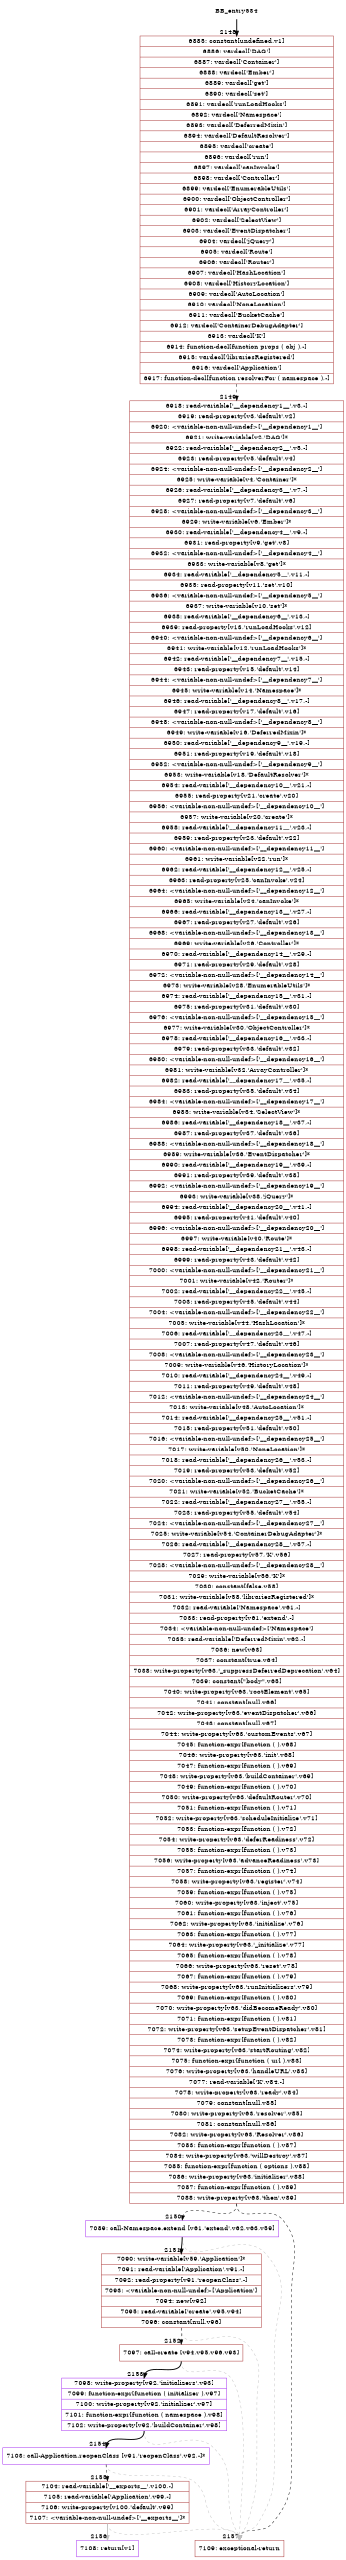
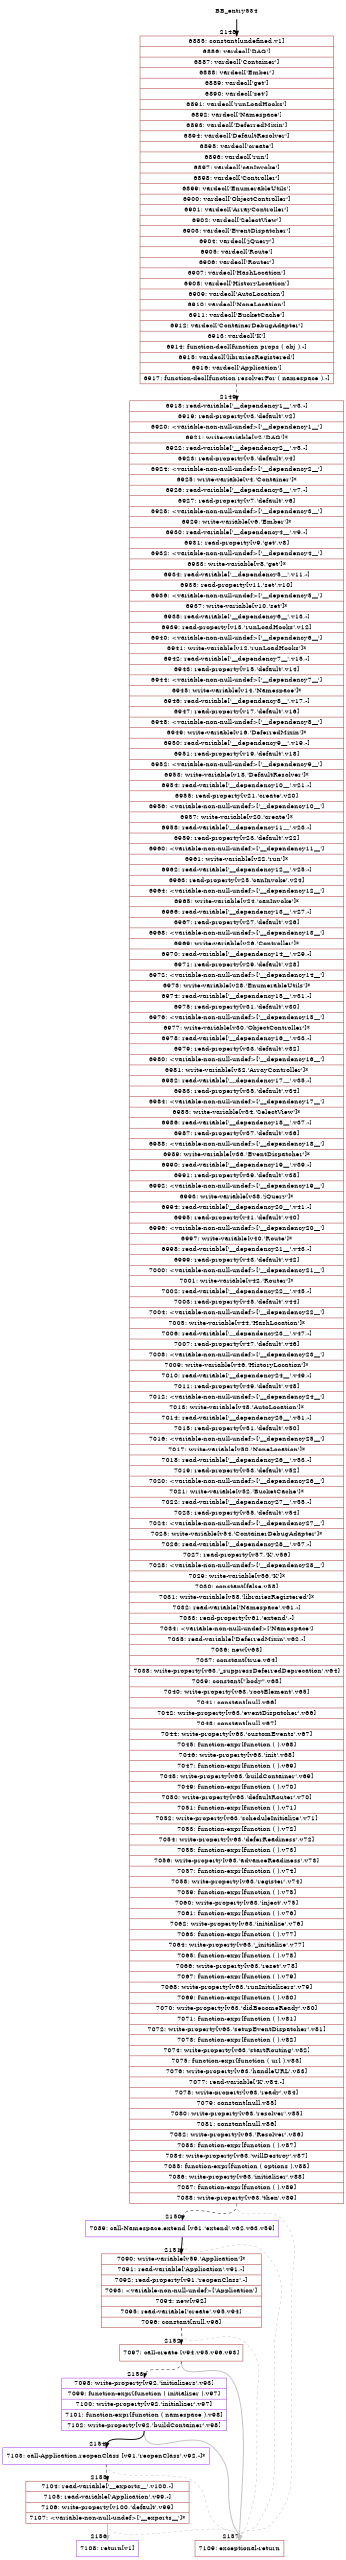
(292, 2363) -> (292, 2363)
(165, 2370) -> (165, 2370)
(243, 2427) -> (243, 2427)
(218, 2453) -> (218, 2453)
